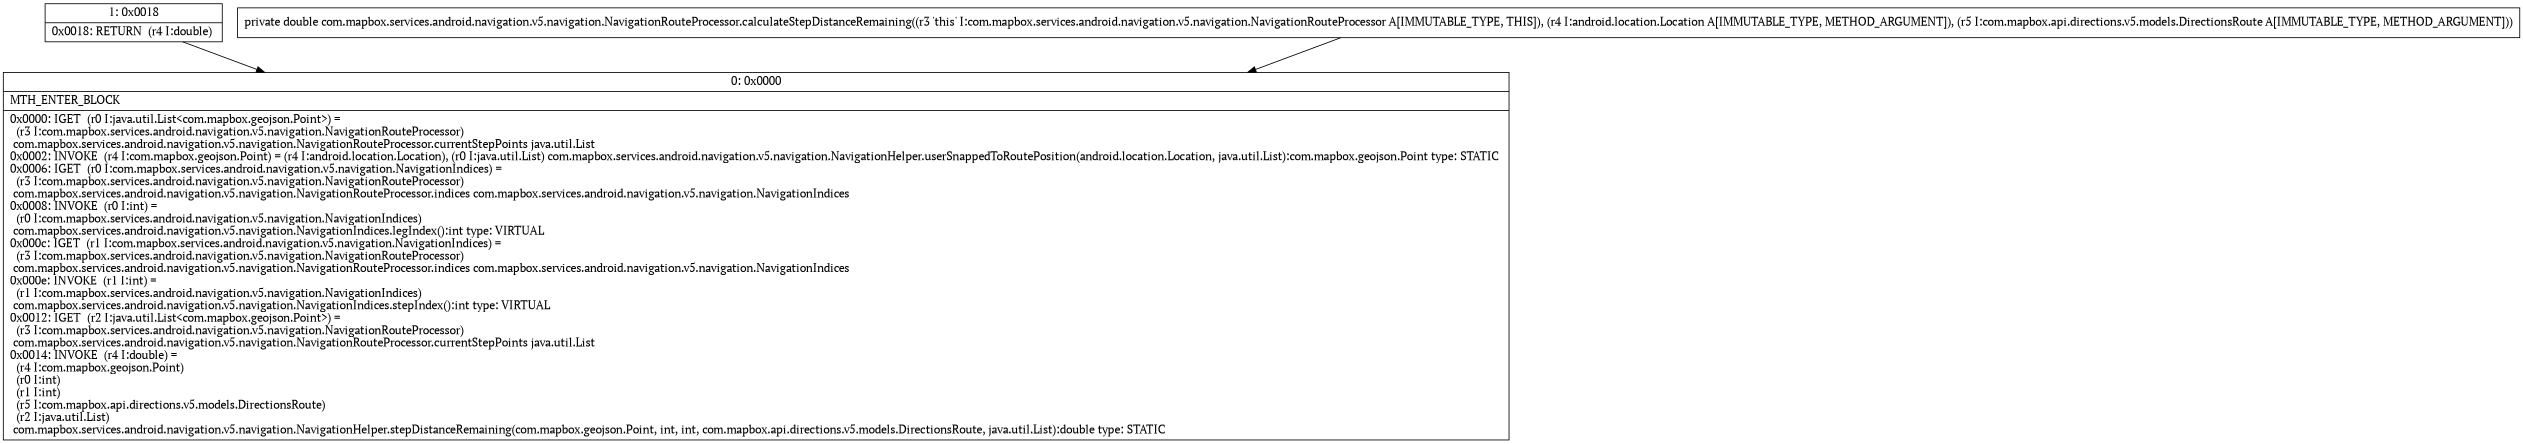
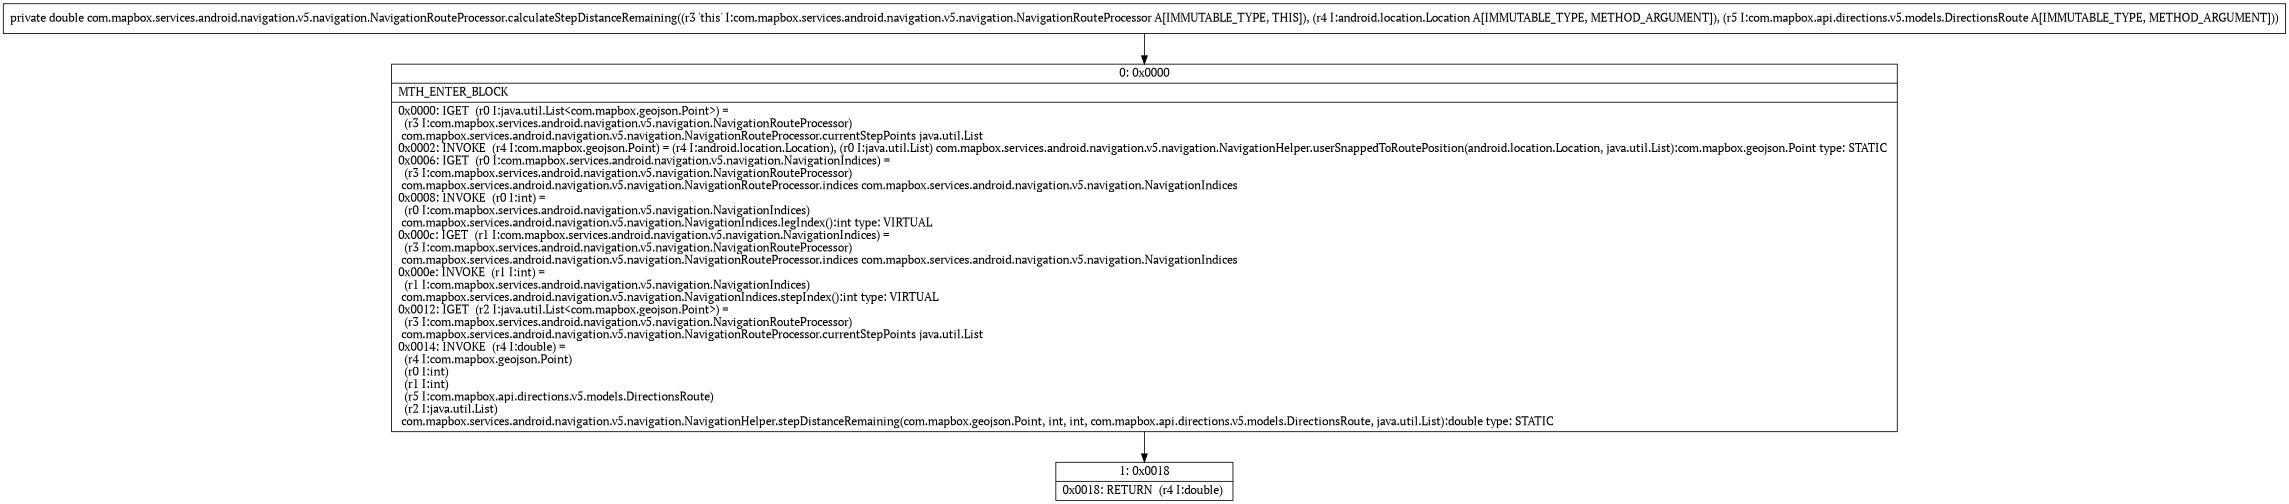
(220, 56) -> (1144, 443)
